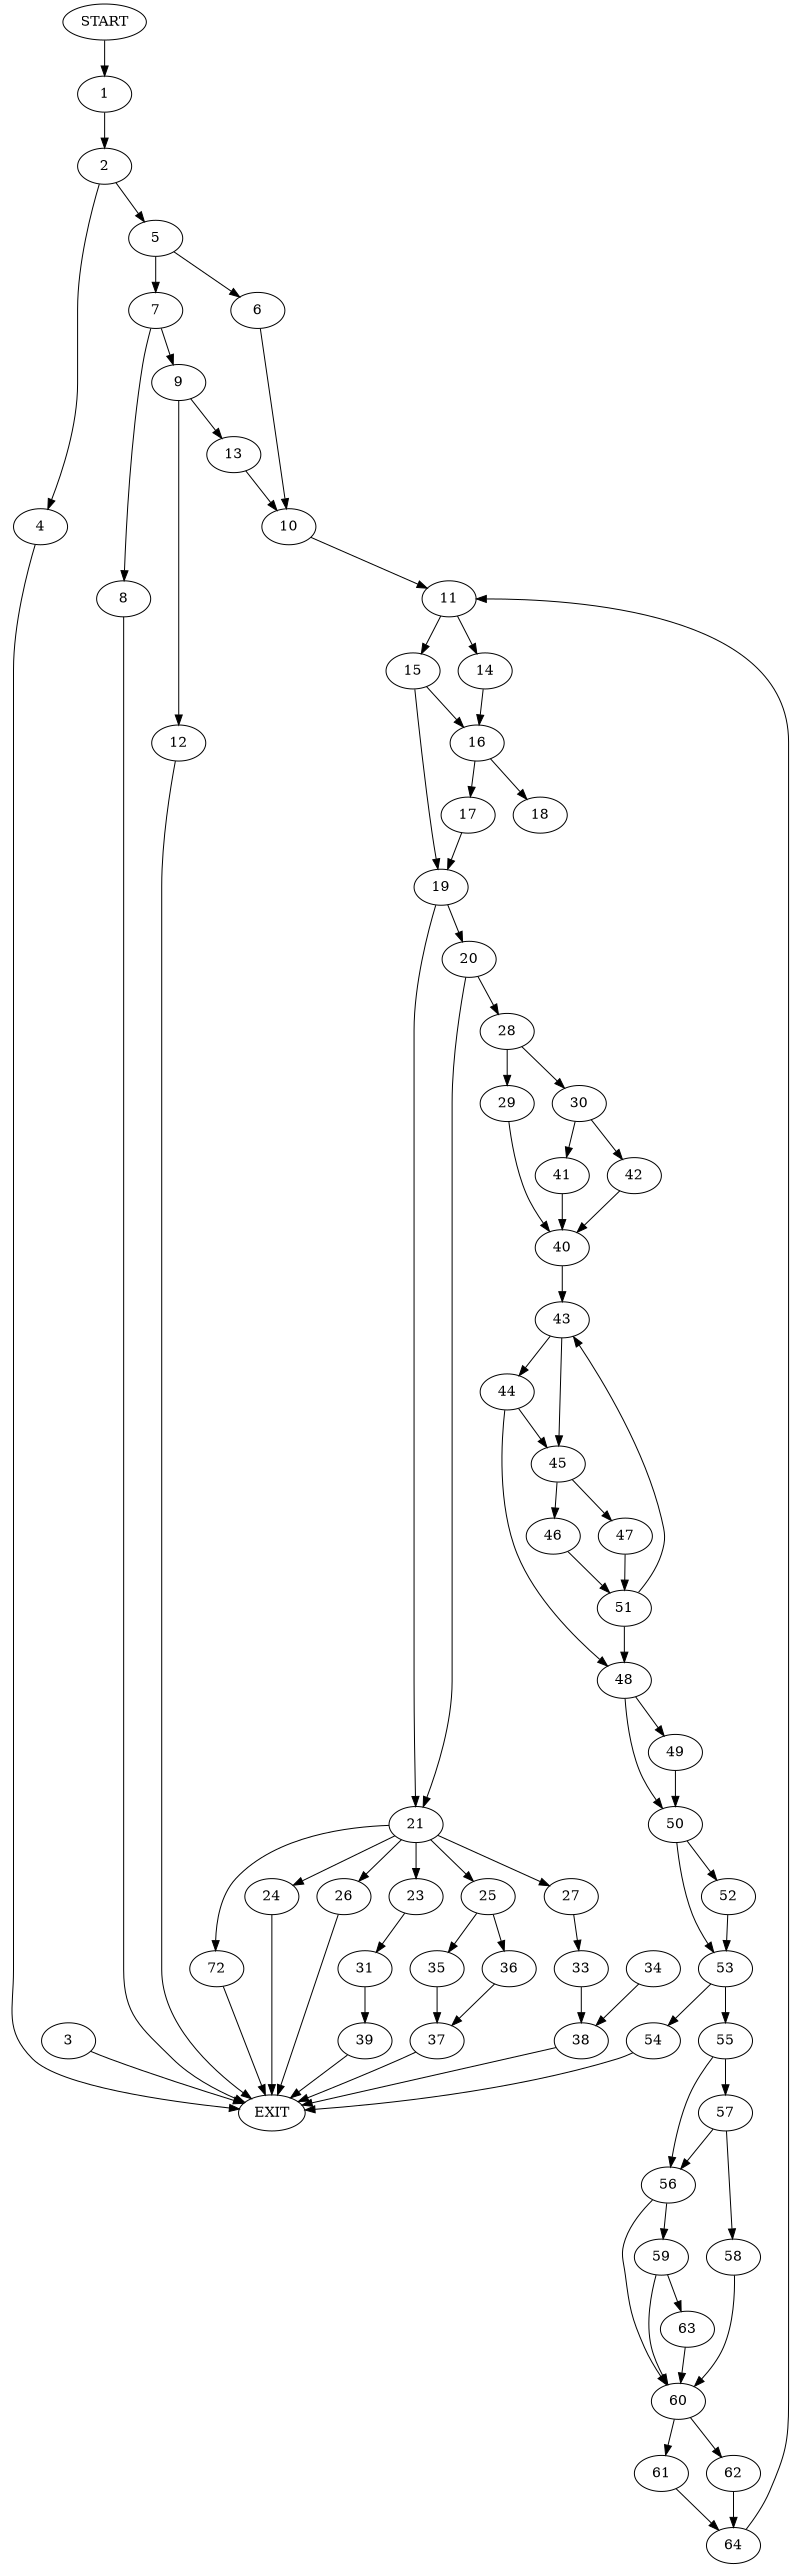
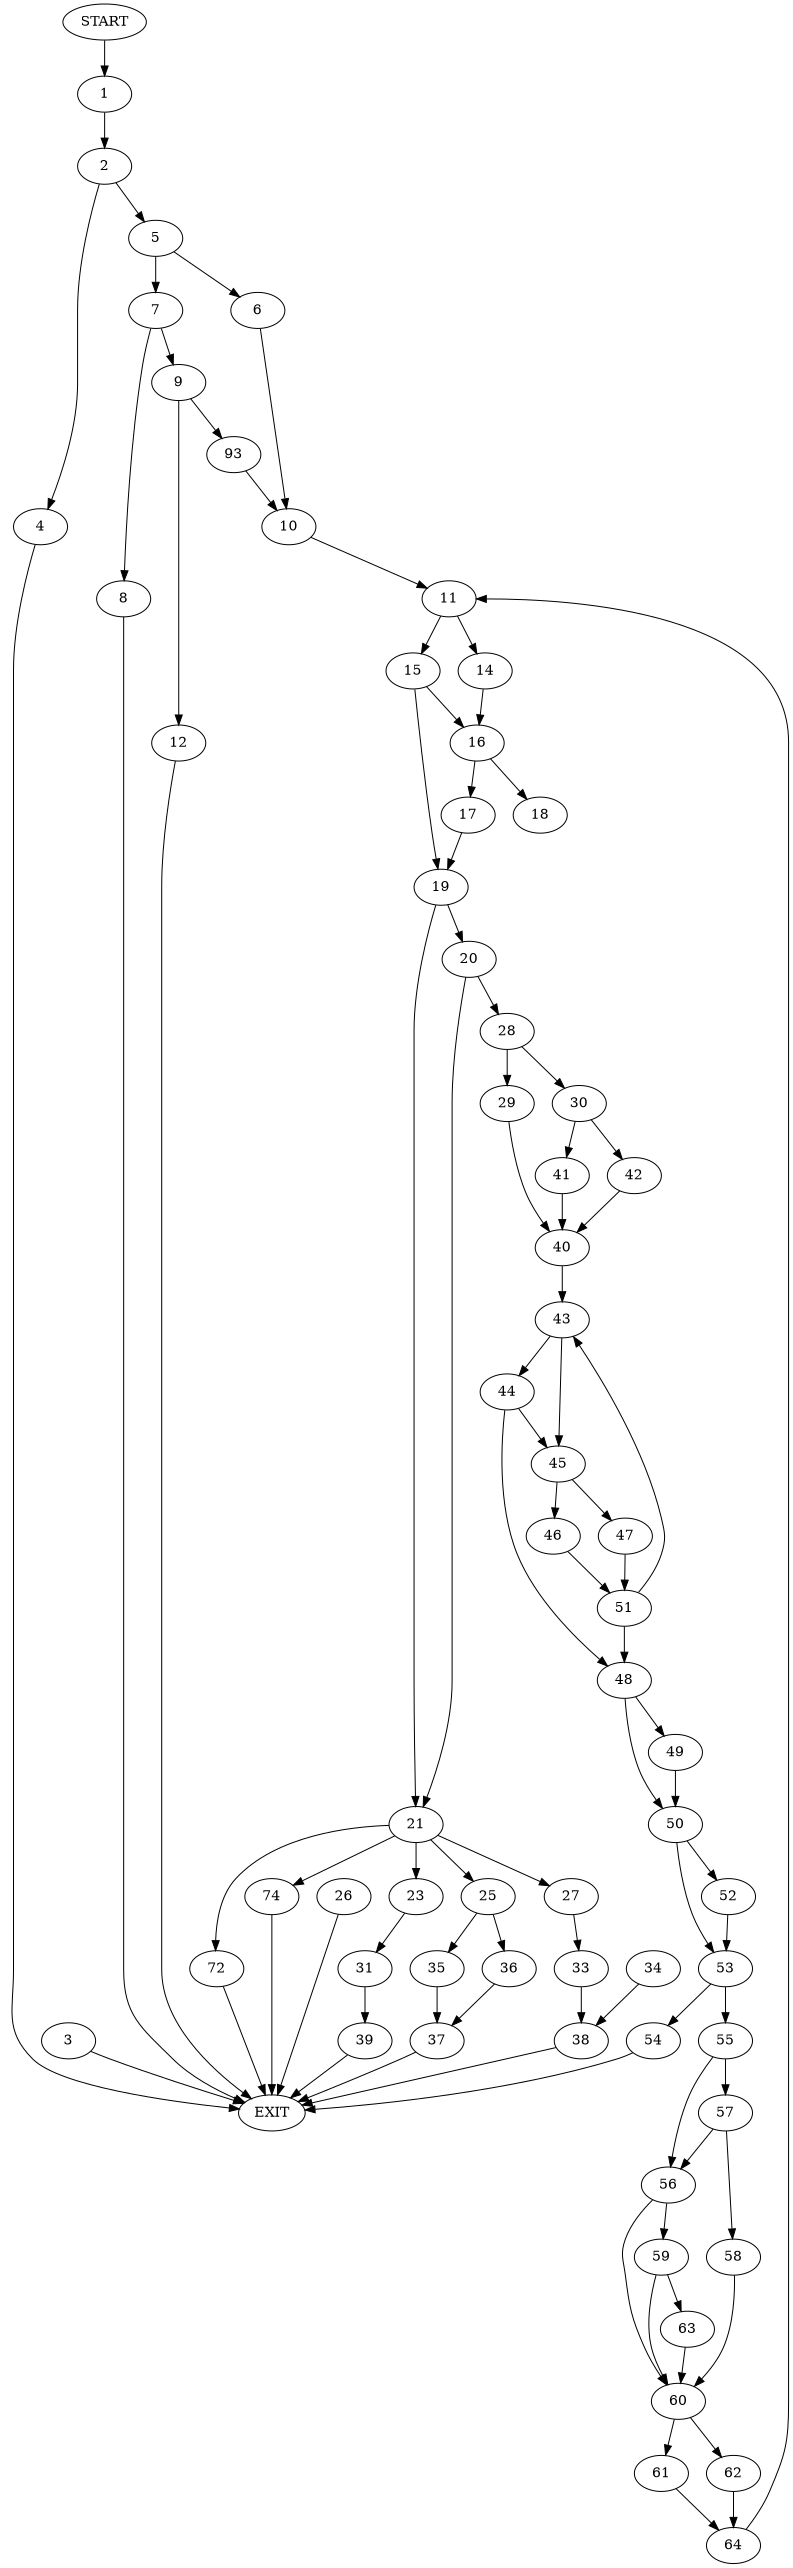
(234, 455) -> (234, 455)
(384, 1857) -> none
(272, 1897) -> (272, 1897)
